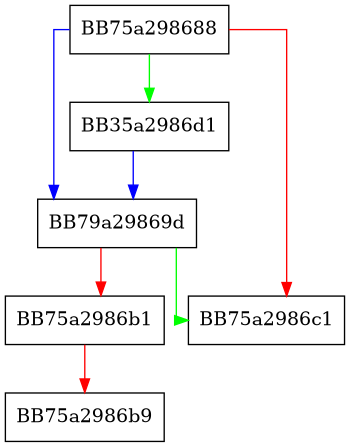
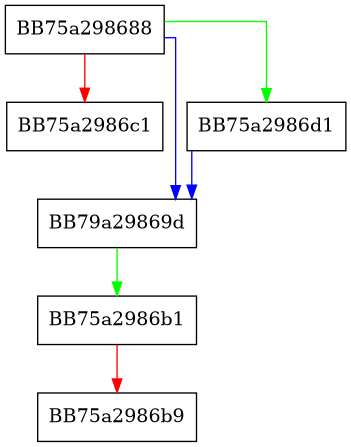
(149, 127) -> (266, 127)
(101, 265) -> (117, 265)
(176, 285) -> none
